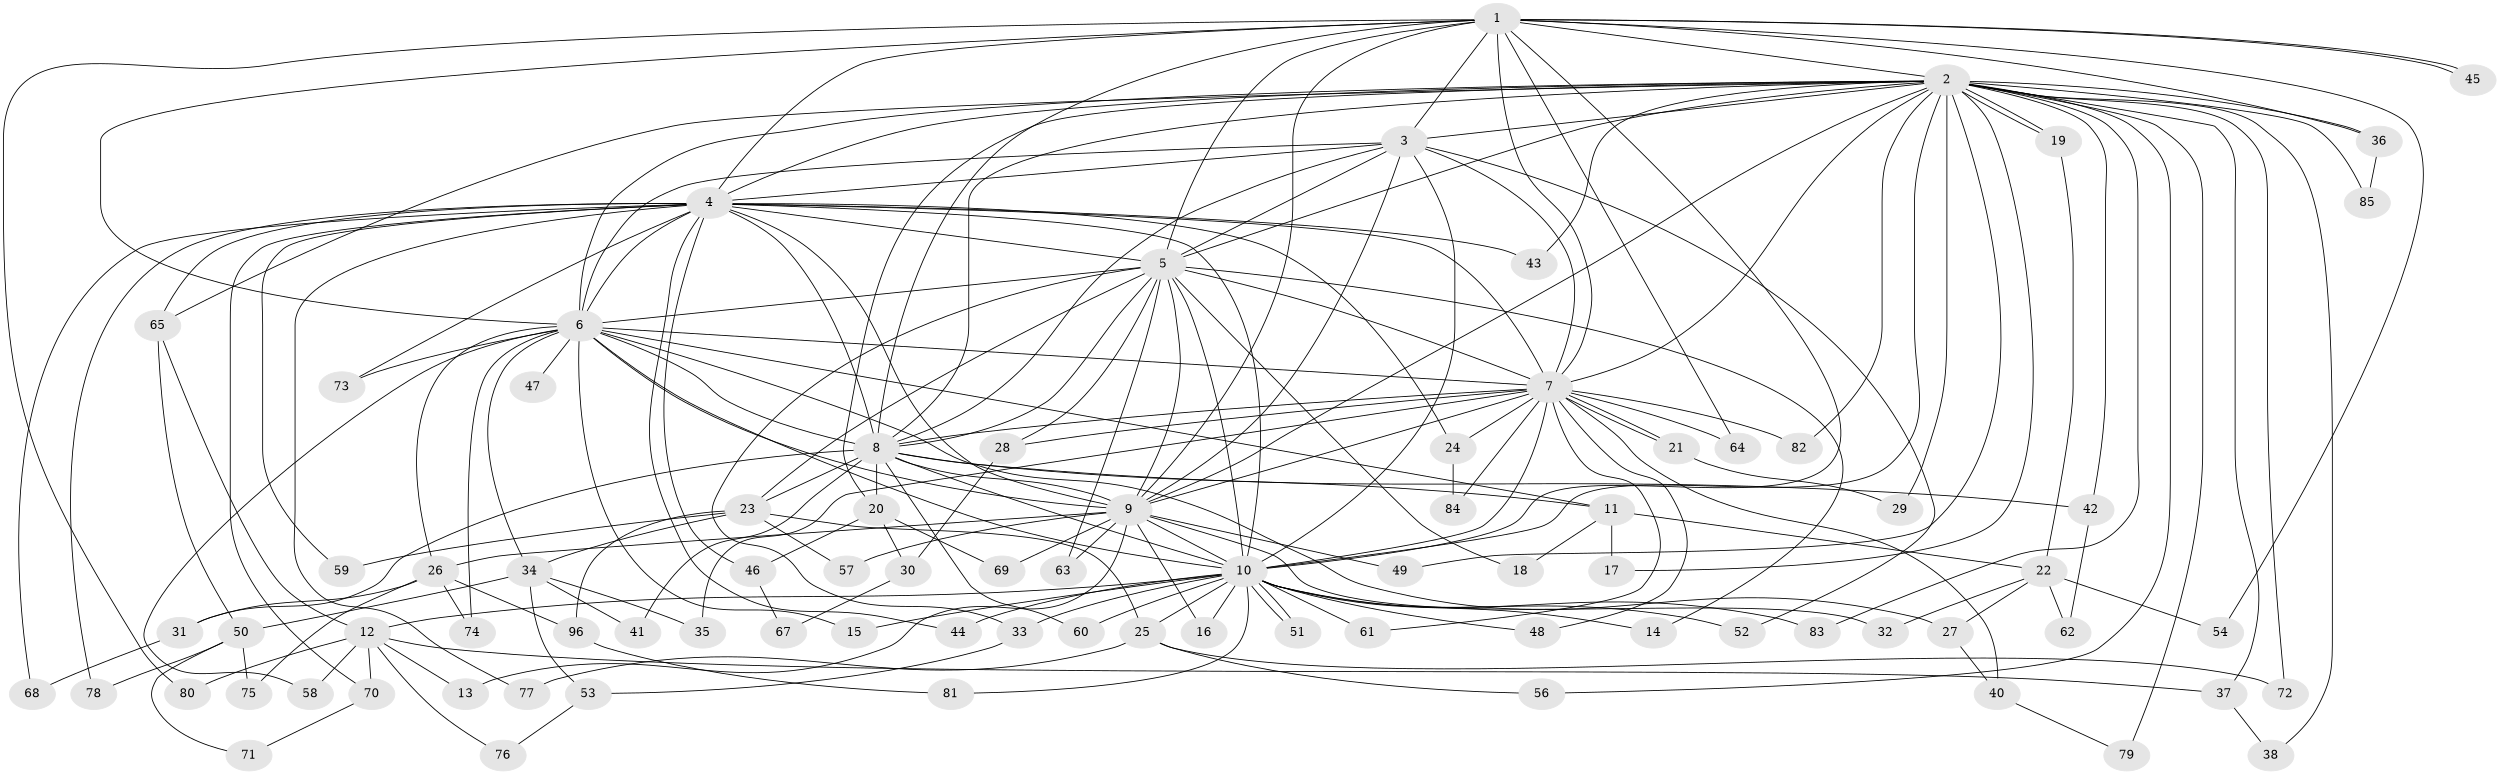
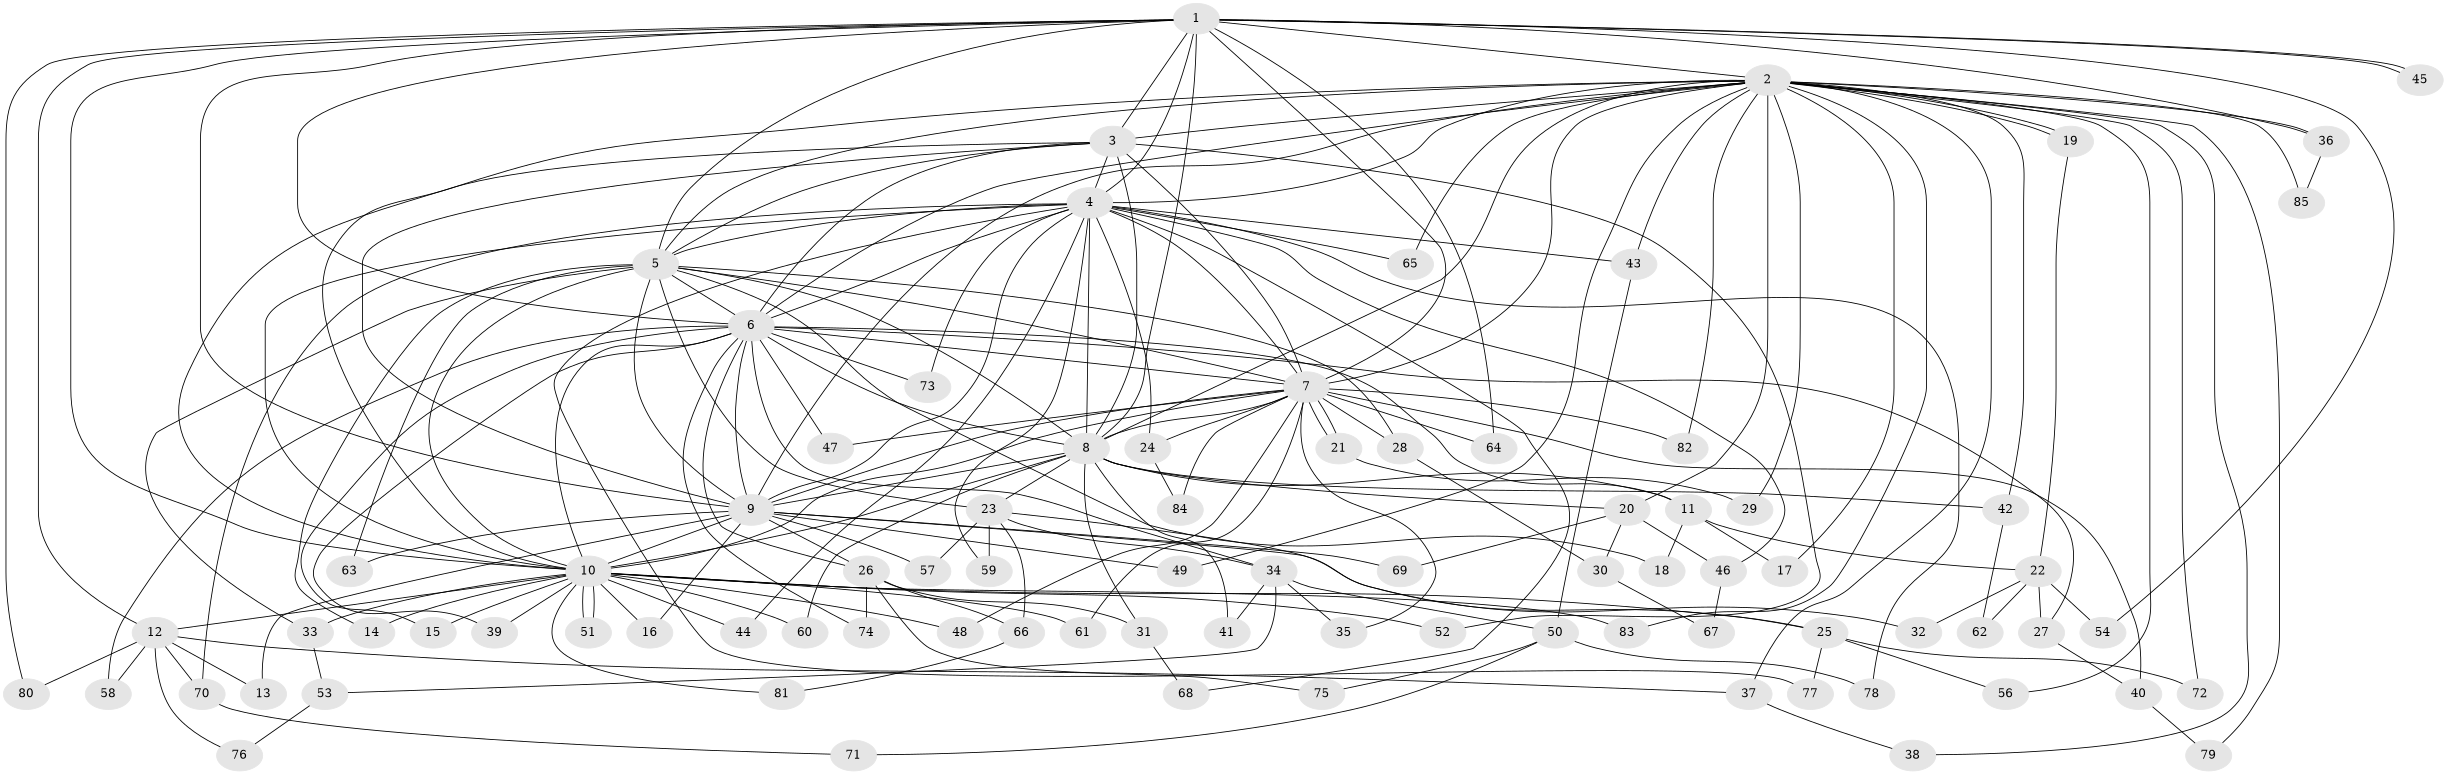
none -> (1025, 421)
(175, 485) -> (1595, 440)
(224, 486) -> (106, 62)
none -> (495, 633)
(576, 633) -> (1022, 633)
